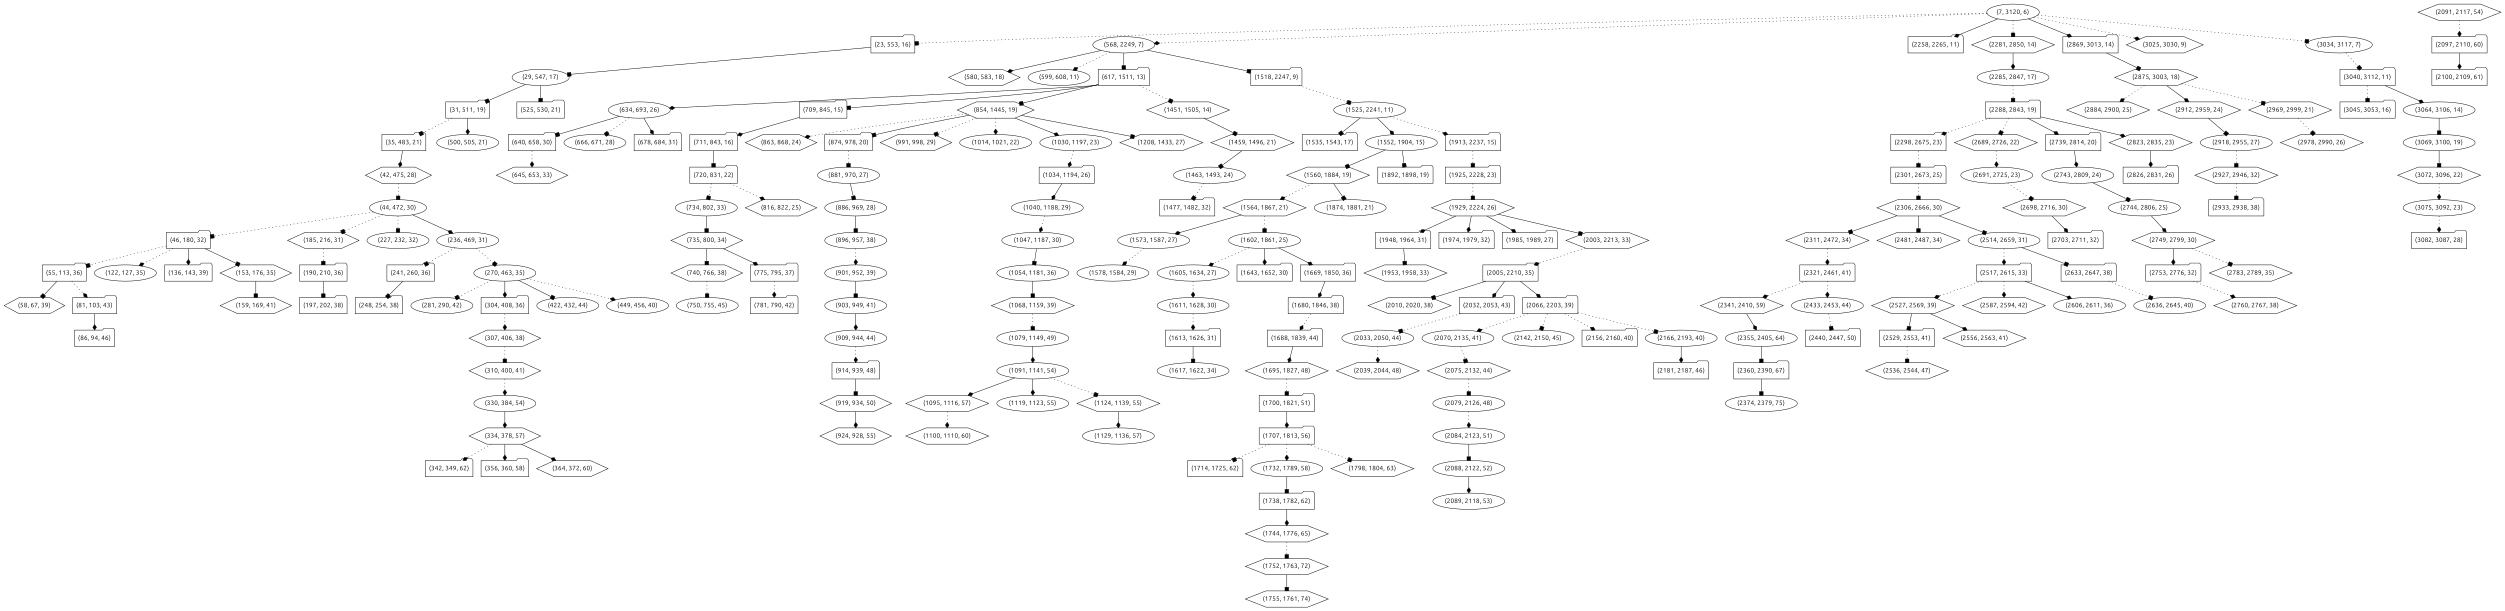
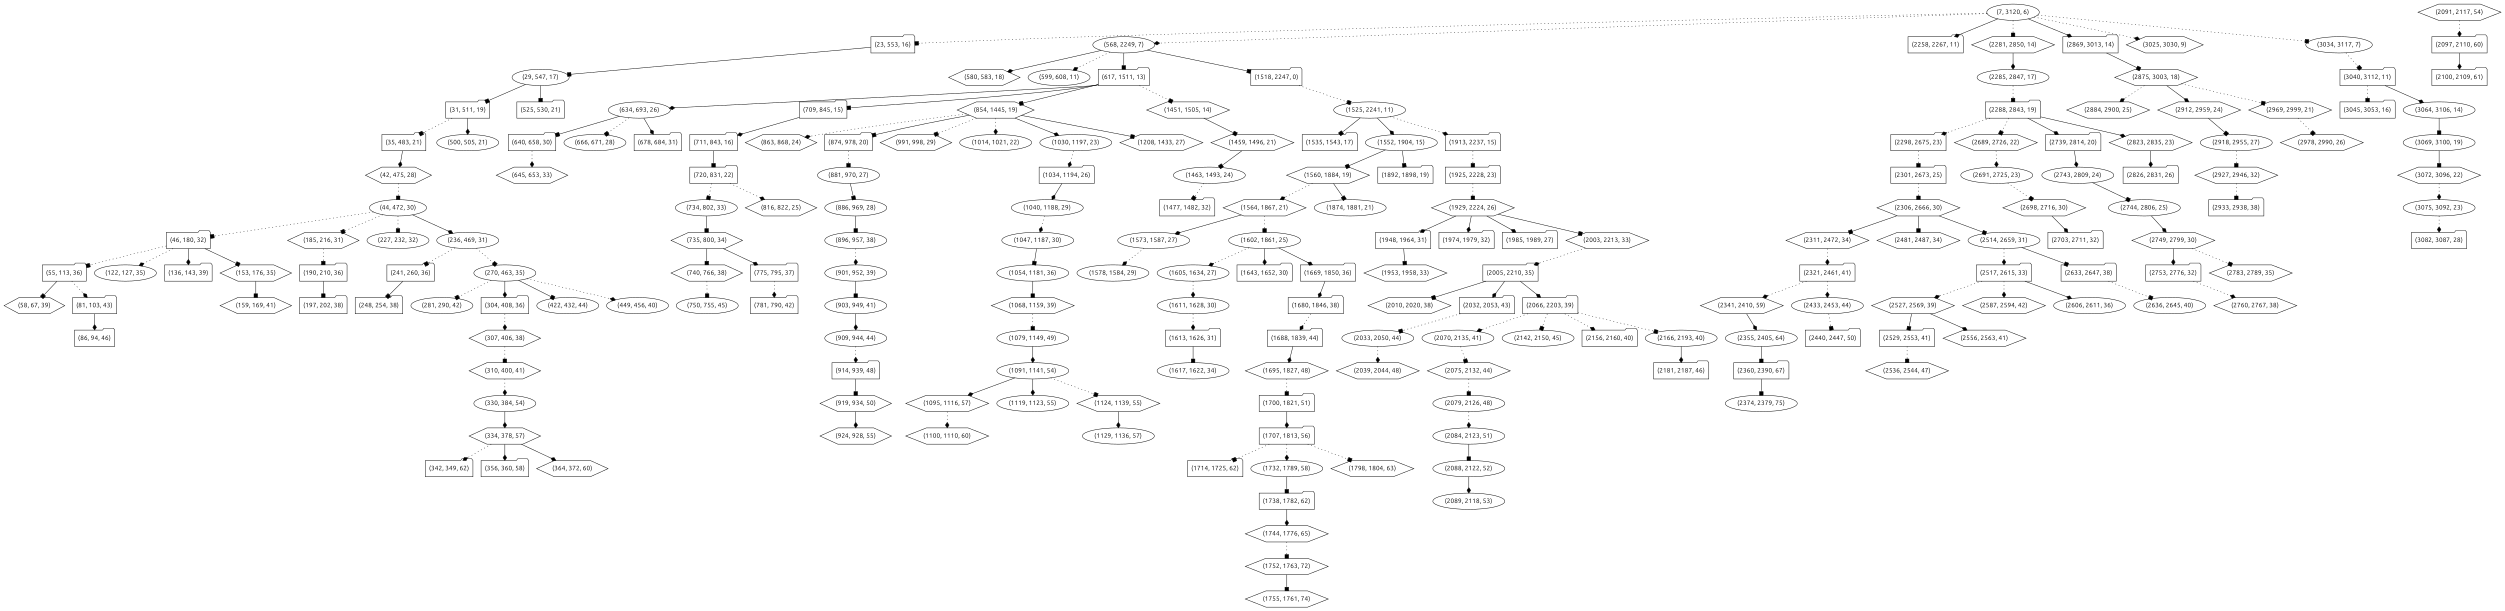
(1936, 45) -> (1936, 45)
(1276, 77) -> (1276, 77)
